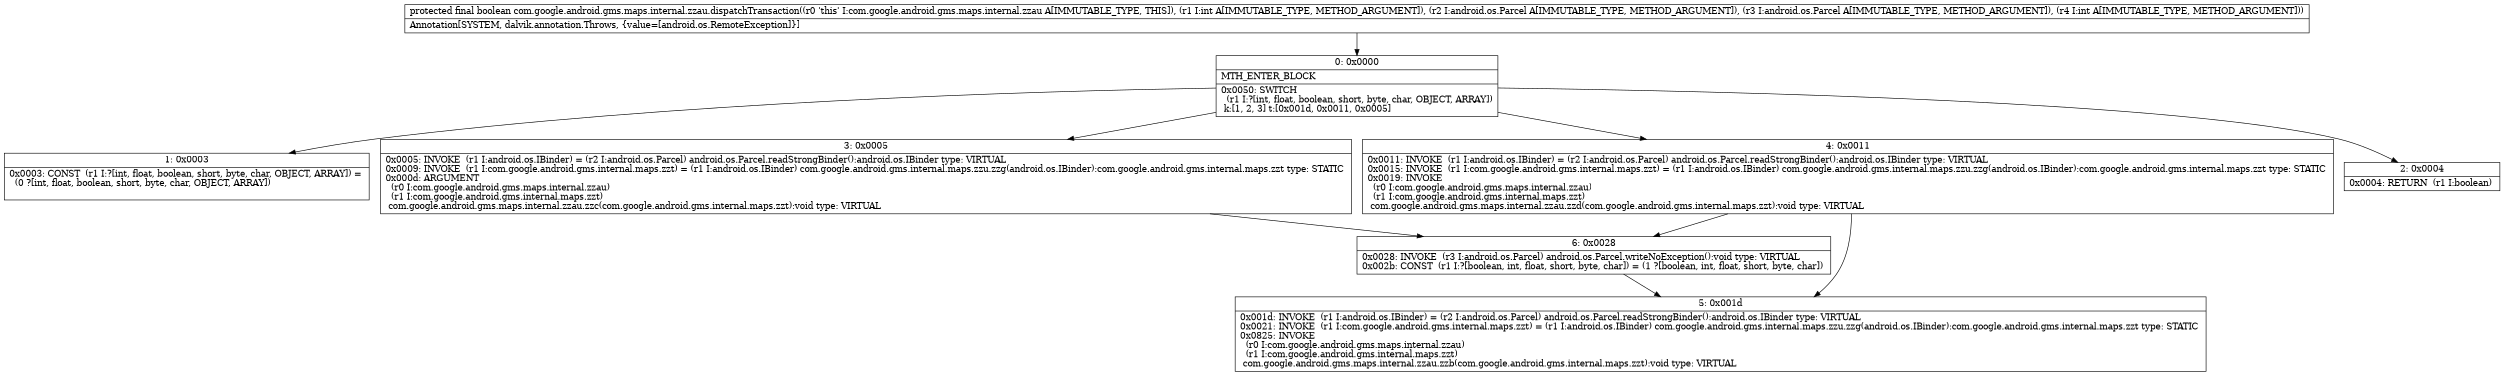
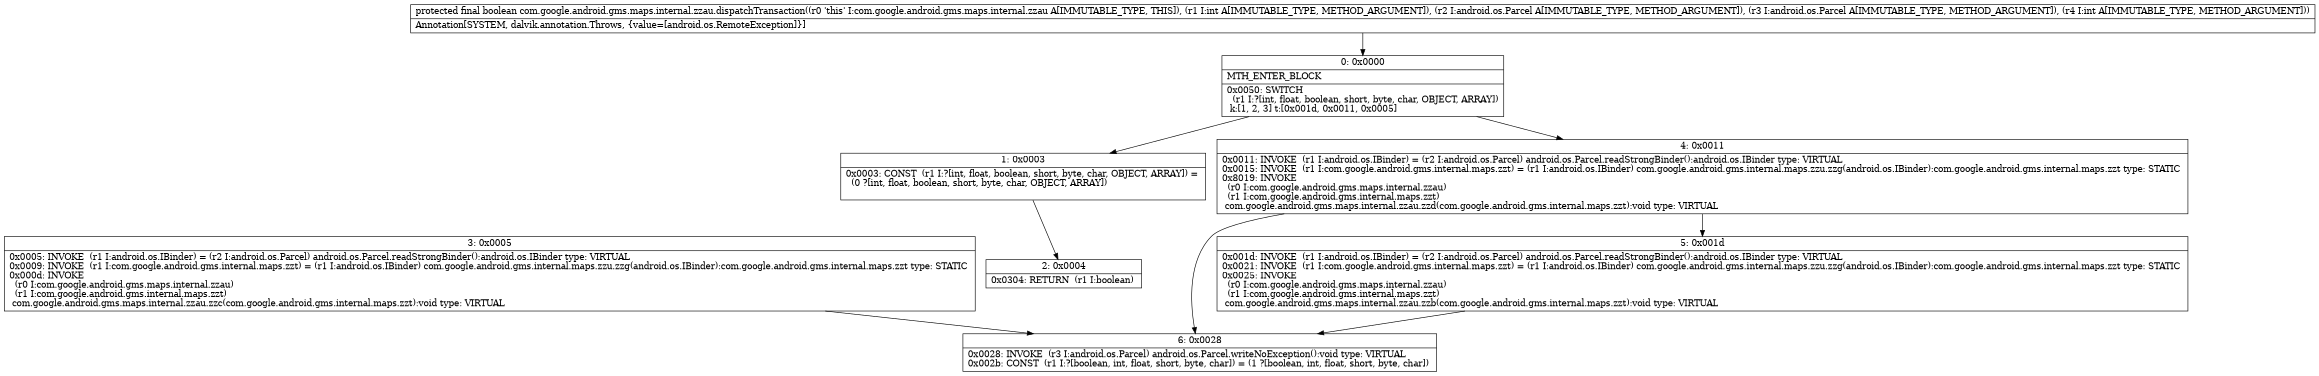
(1948, 101) -> (1044, 227)
(1145, 125) -> none
(435, 179) -> (50, 276)
(1408, 179) -> (1262, 179)
(2422, 183) -> (1064, 281)
(1639, 284) -> (1394, 322)
(1280, 336) -> (1262, 276)
